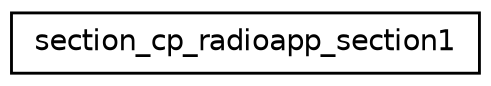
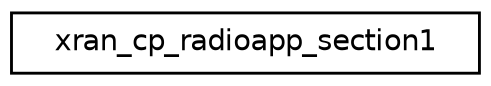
(245, 43) -> (245, 43)
